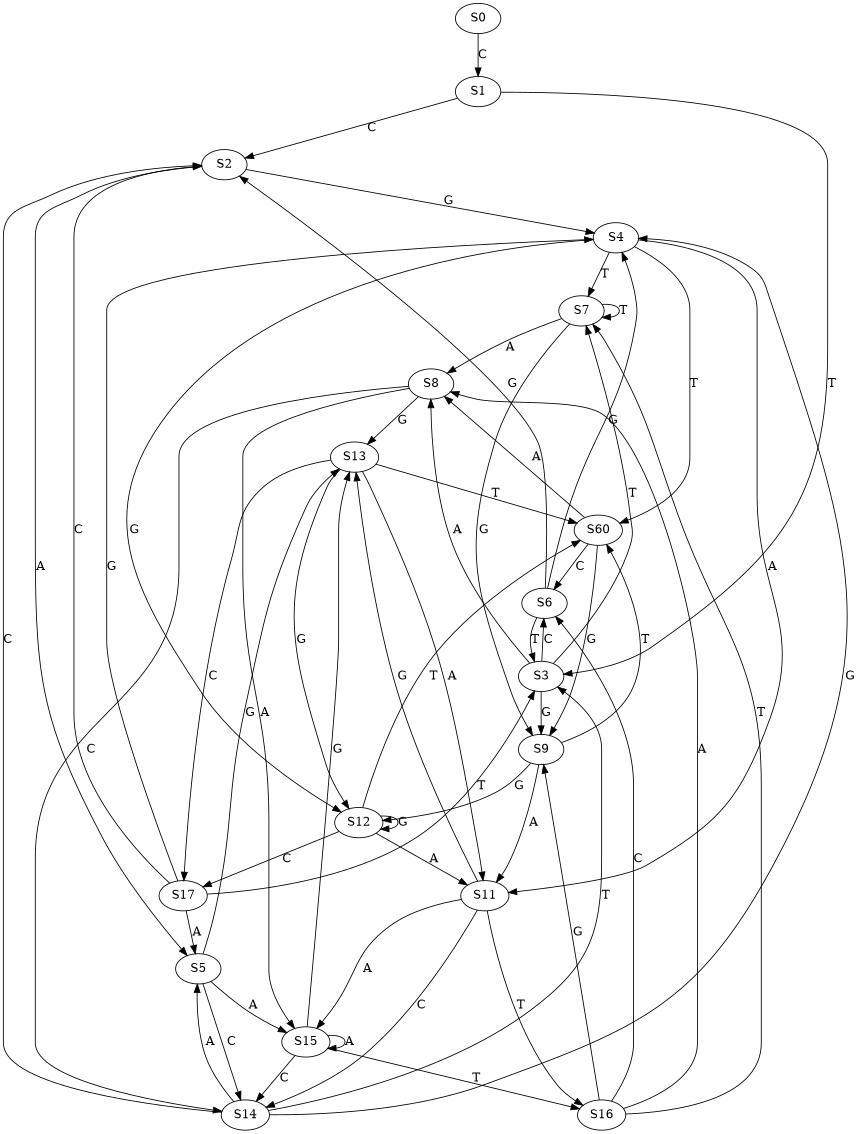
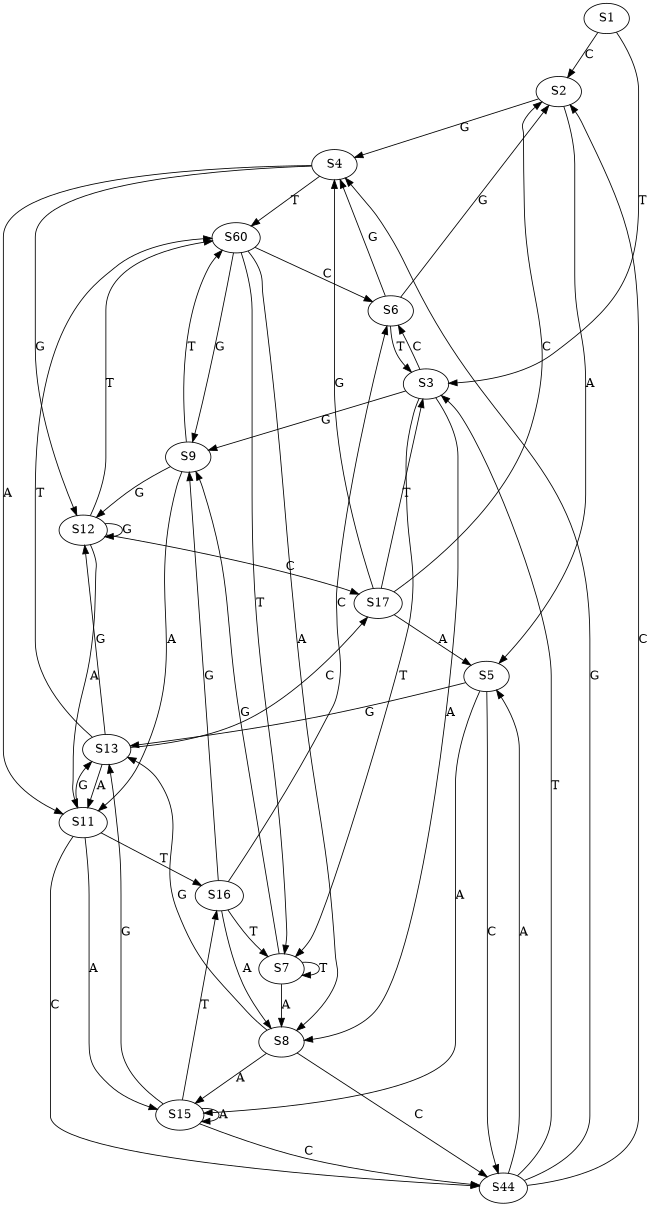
(478, 18) -> none
(601, 271) -> (255, 599)
(245, 1115) -> (503, 1188)
